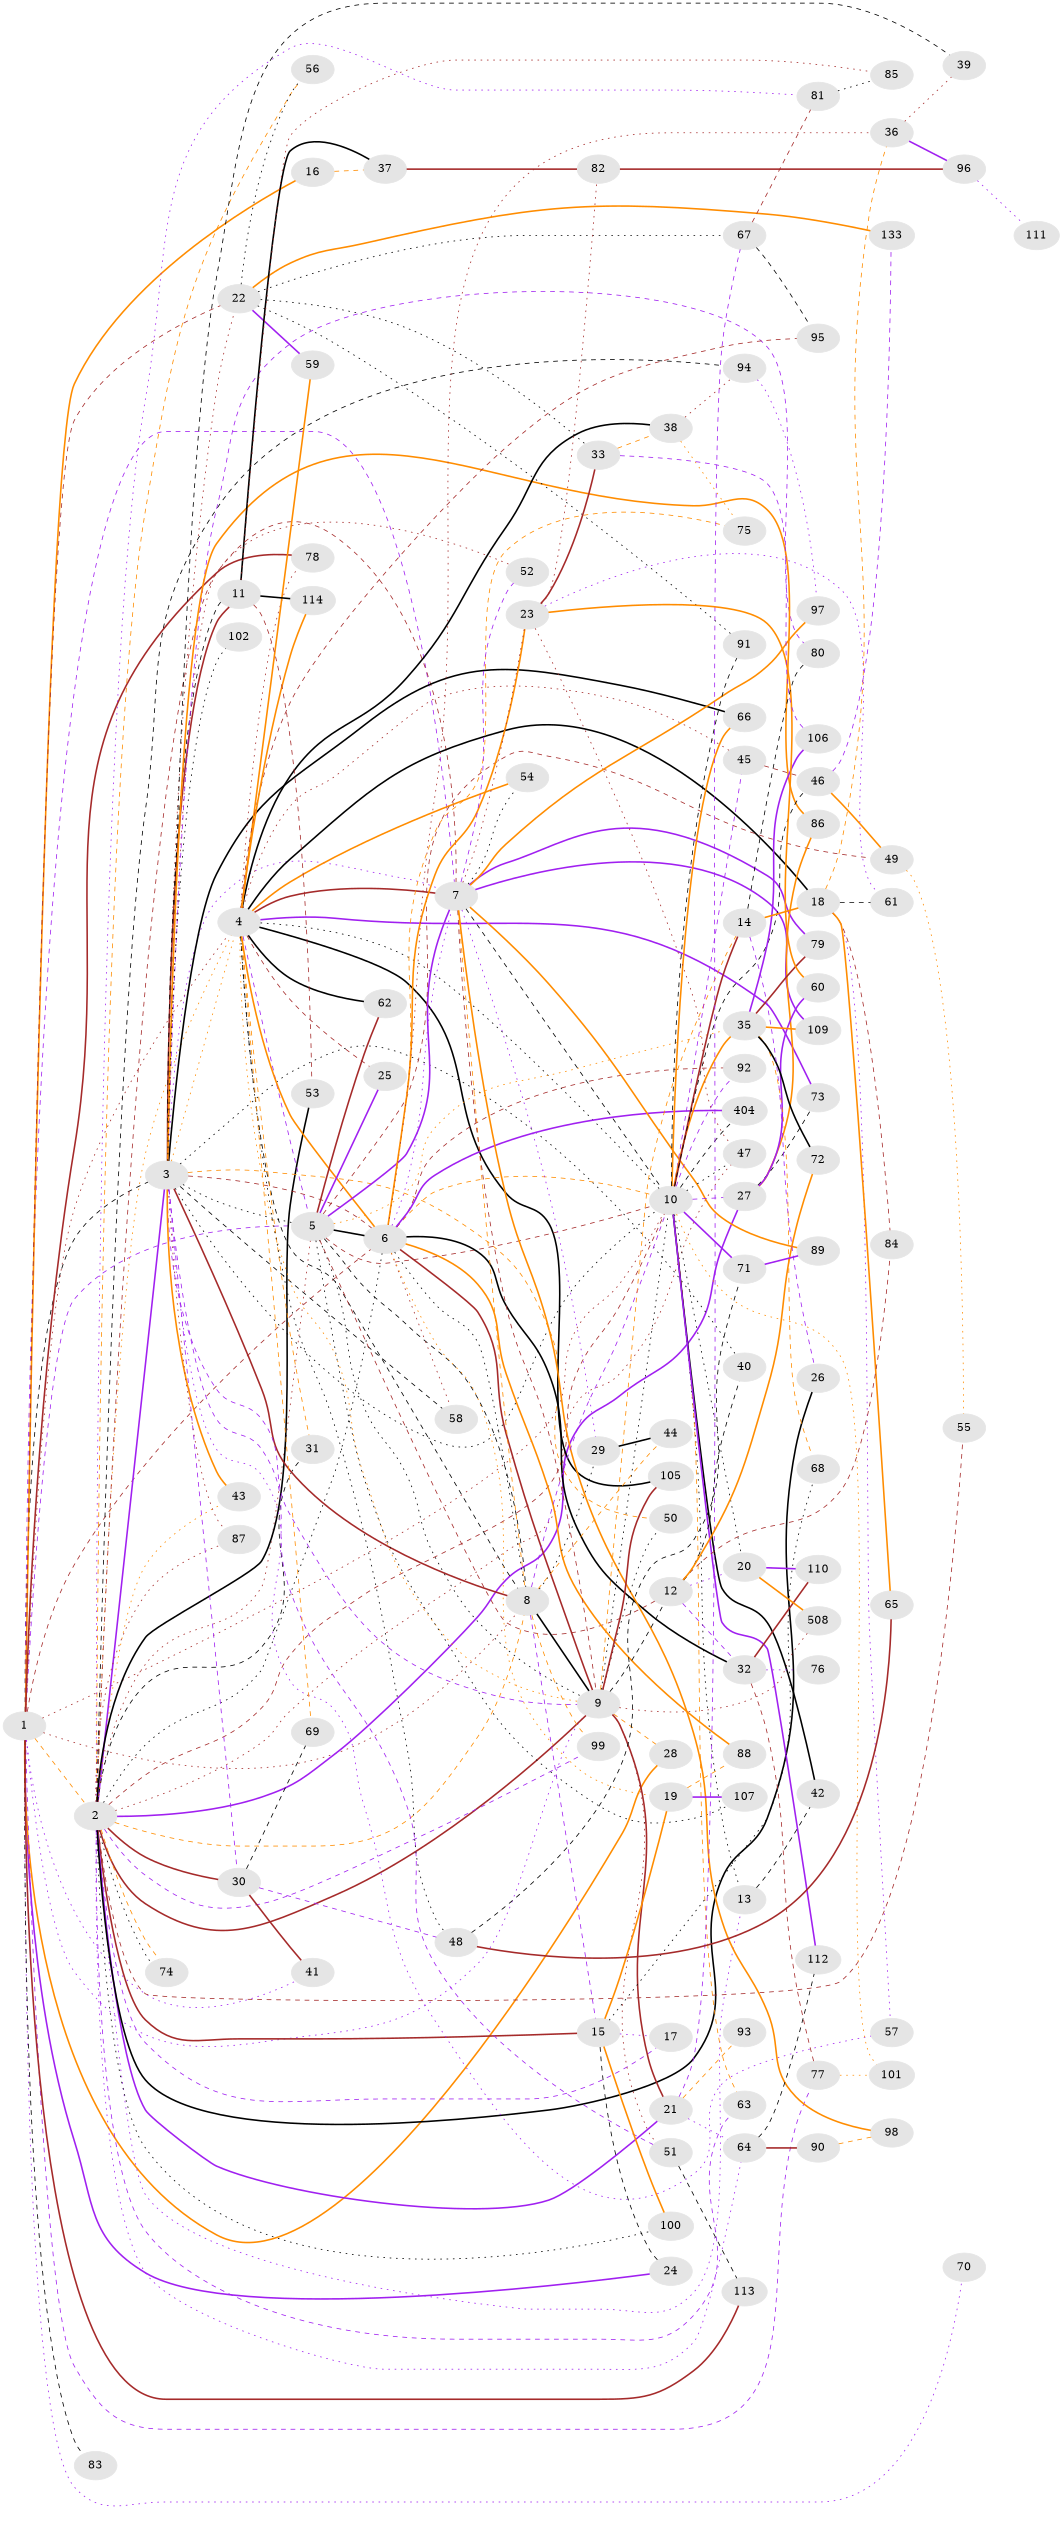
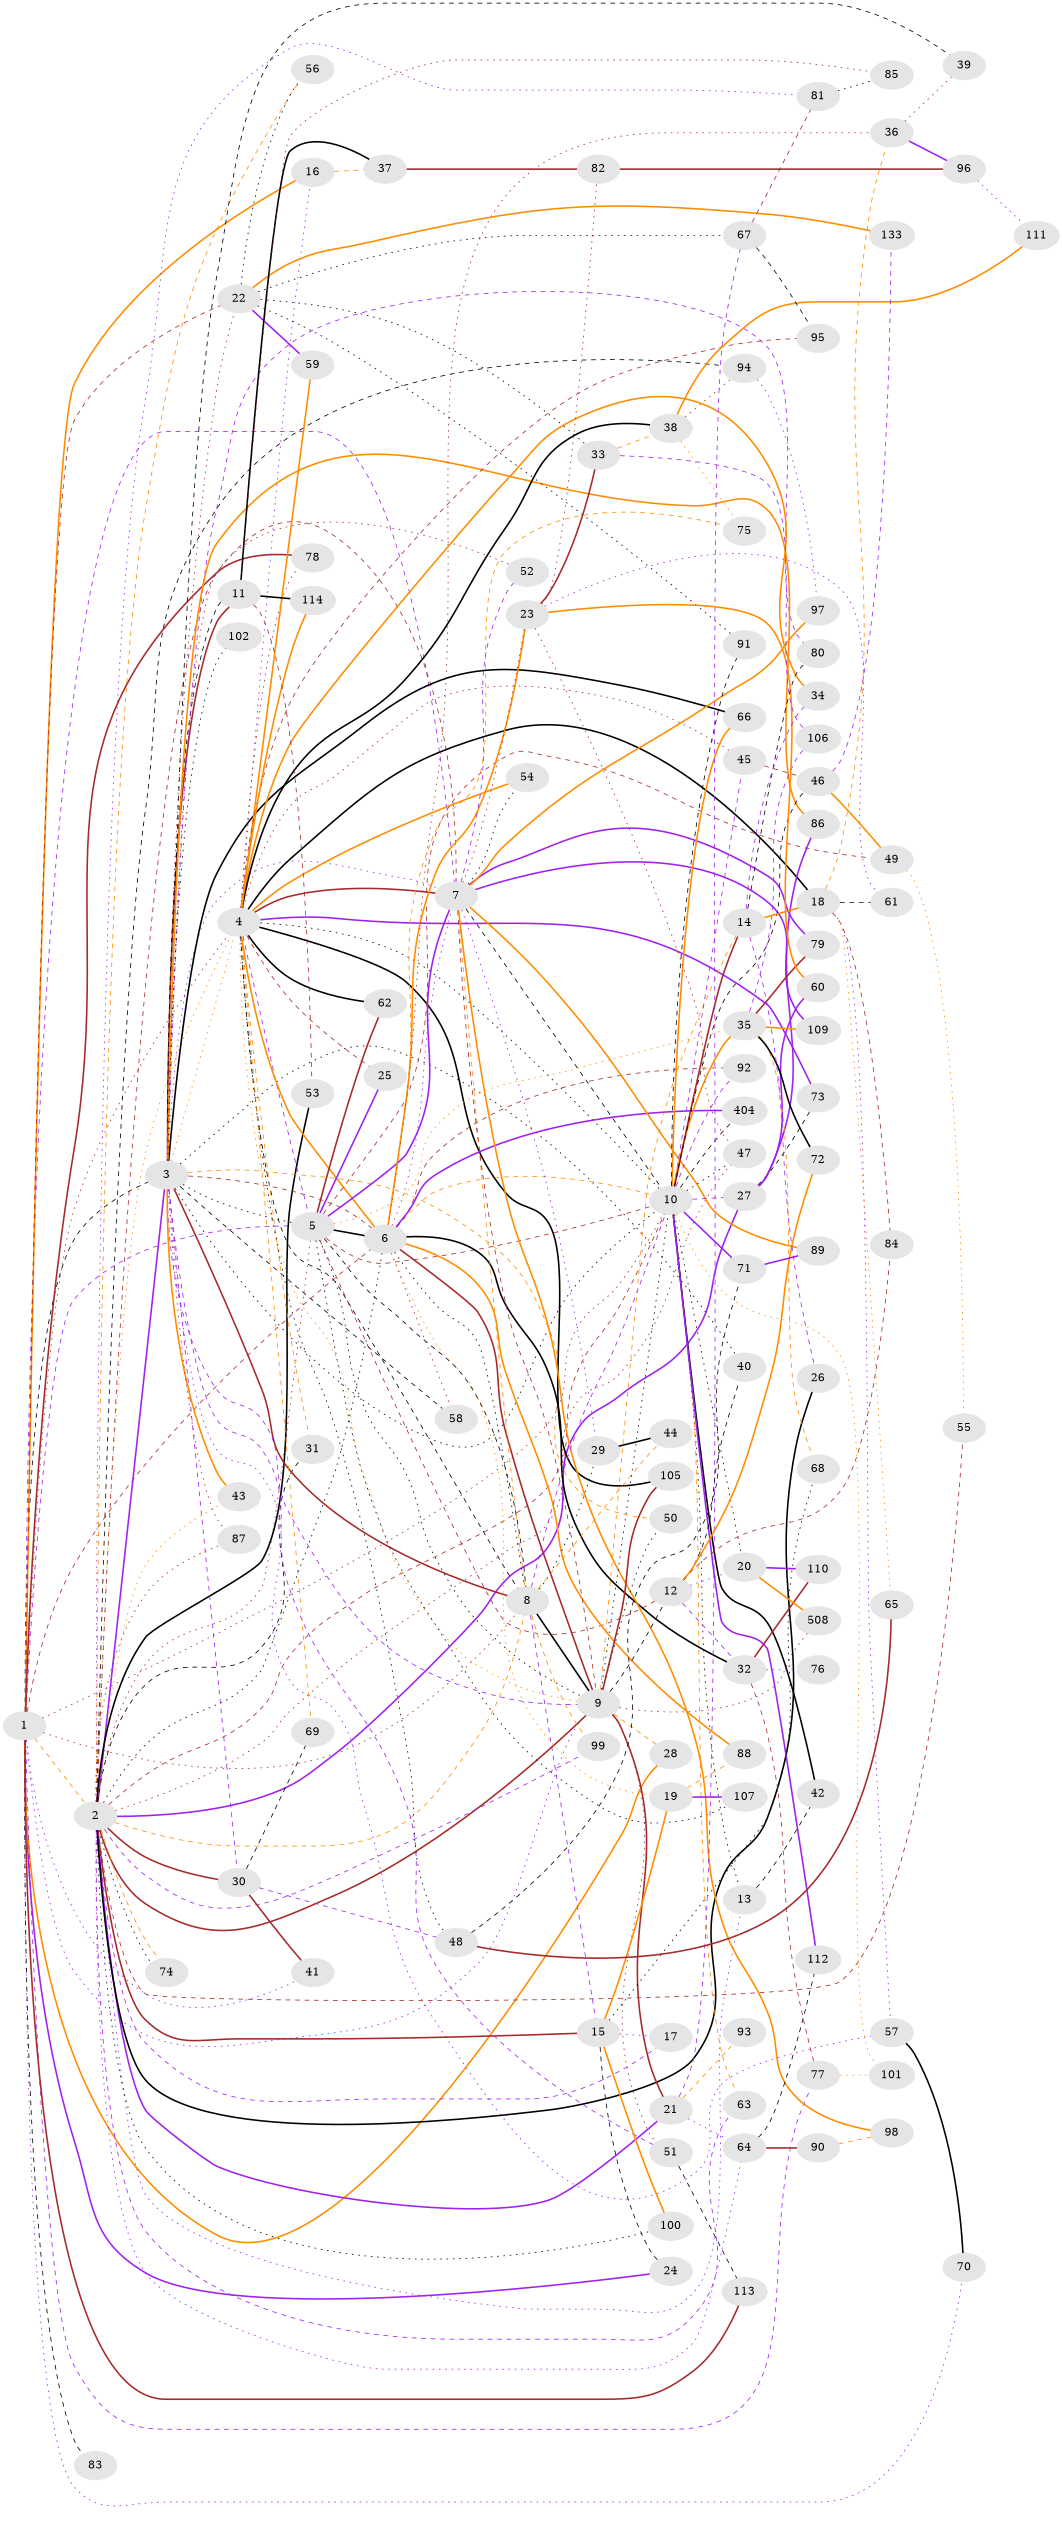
none -> (831, 302)
none -> (271, 547)
none -> (818, 696)
(774, 872) -> (774, 872)
(793, 1067) -> (793, 1067)
(871, 1301) -> (871, 1301)
none -> (948, 2144)
